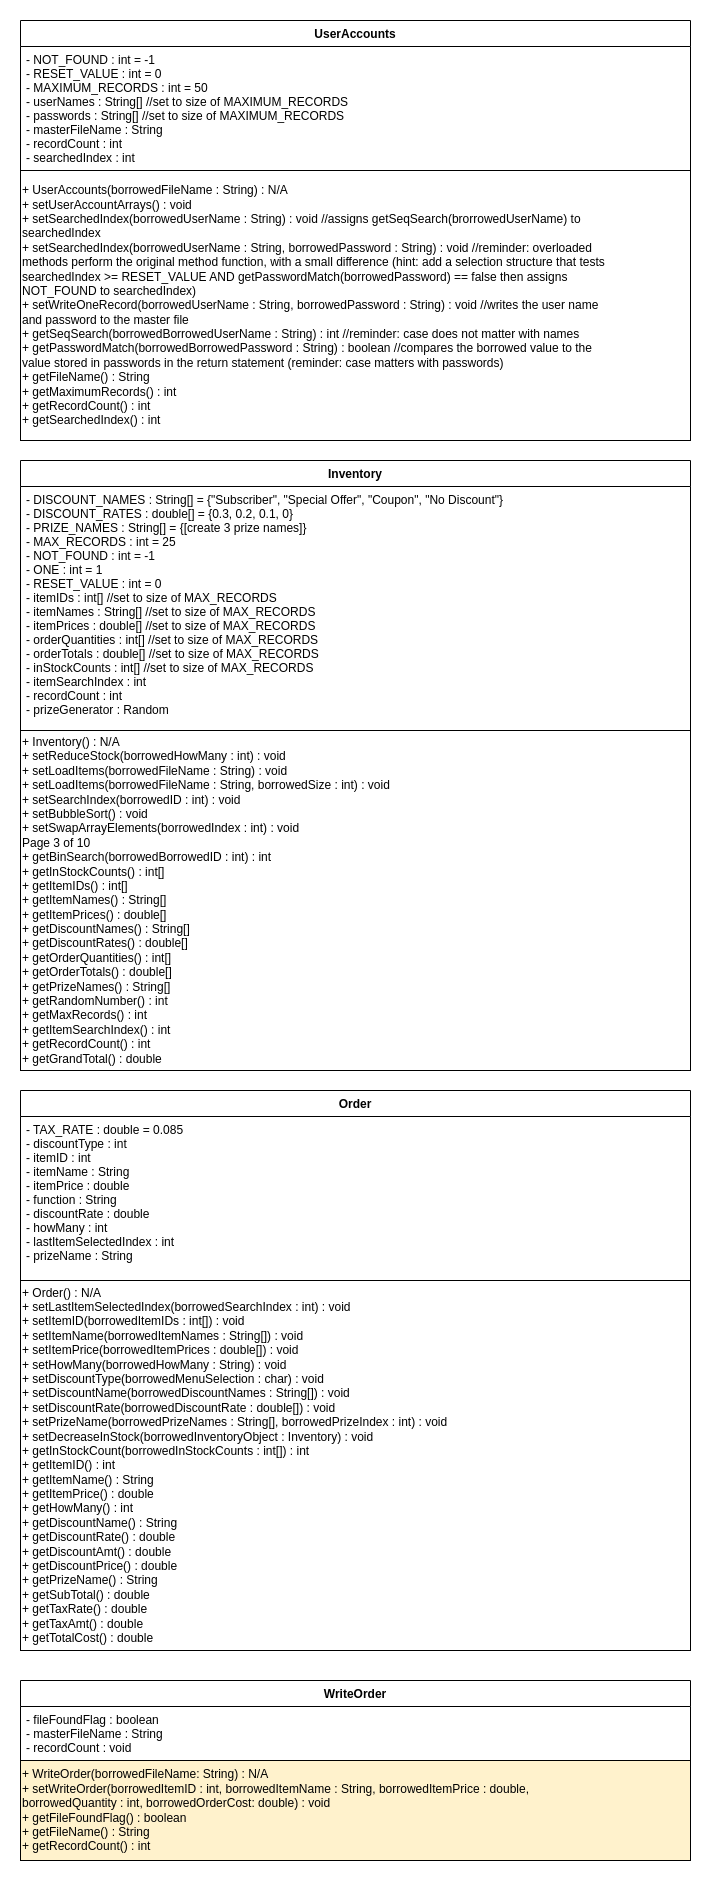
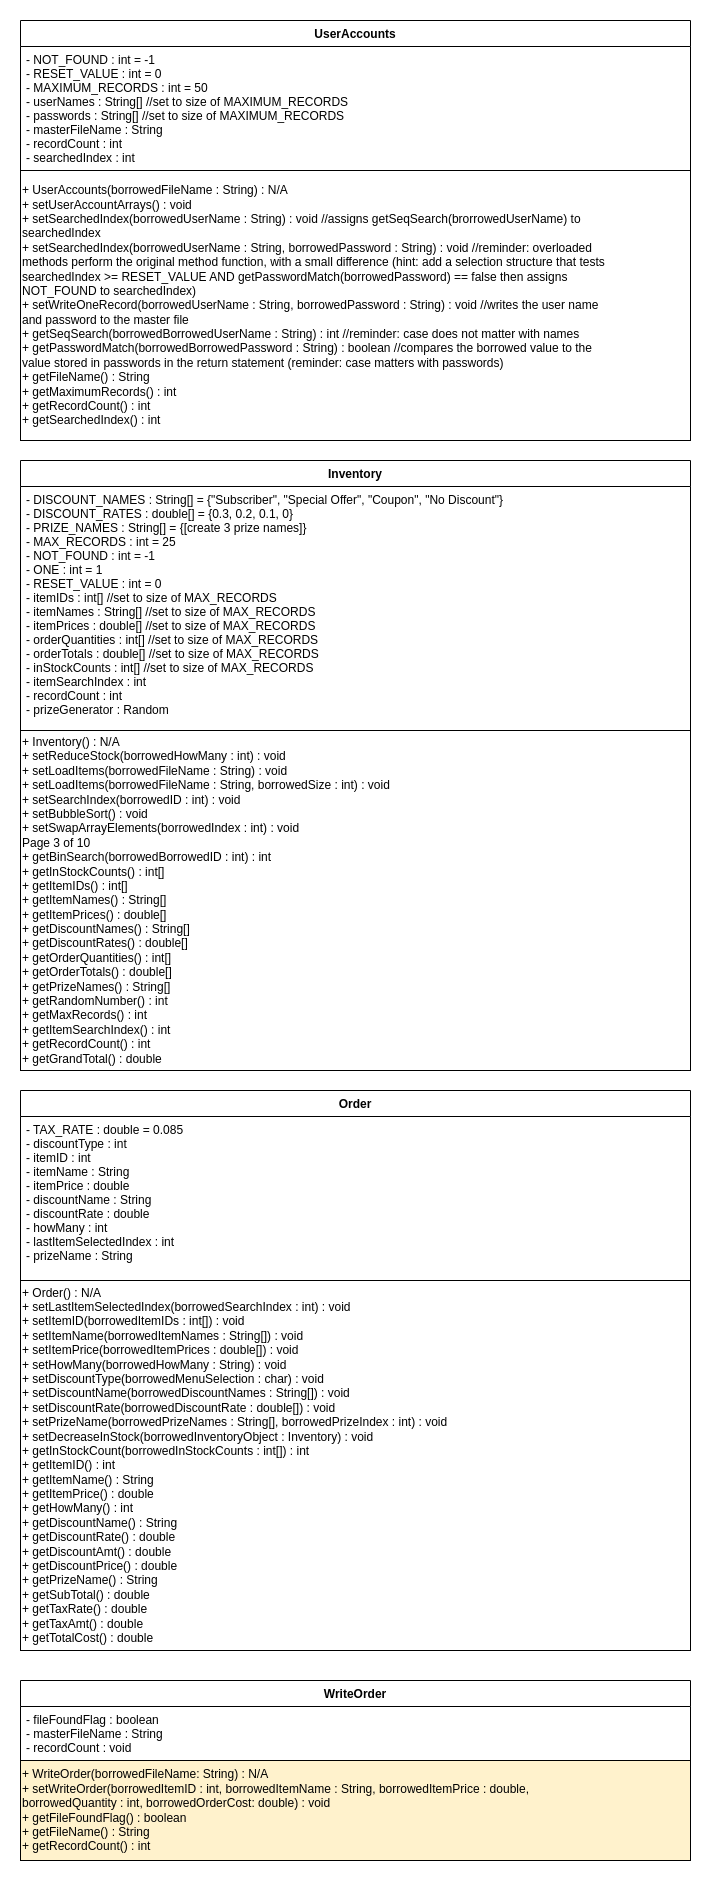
(104, 1130) -> (104, 1130)
